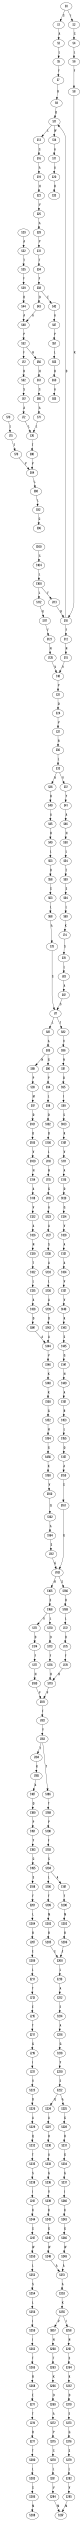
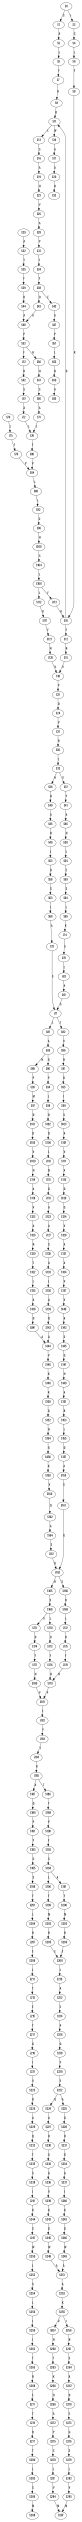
none -> (39, 537)
(45, 1766) -> (42, 1784)
